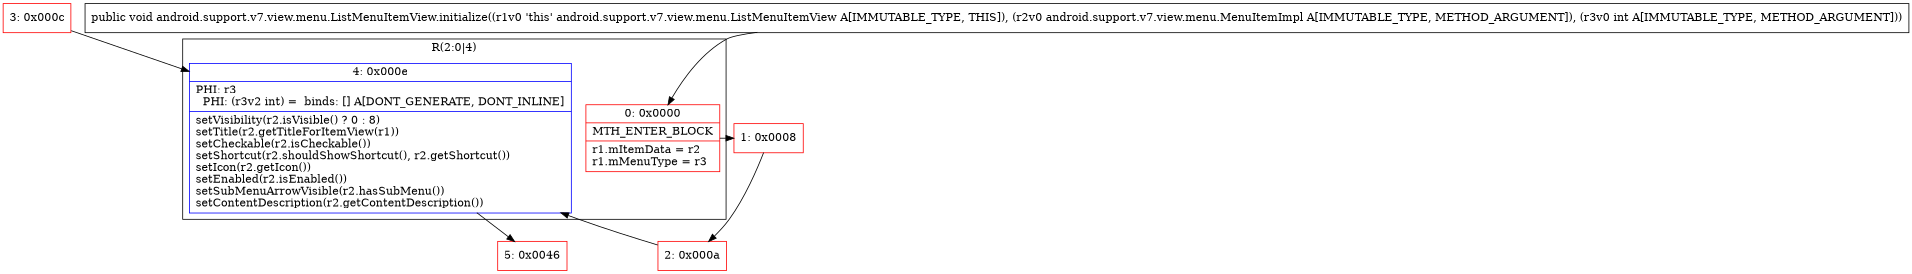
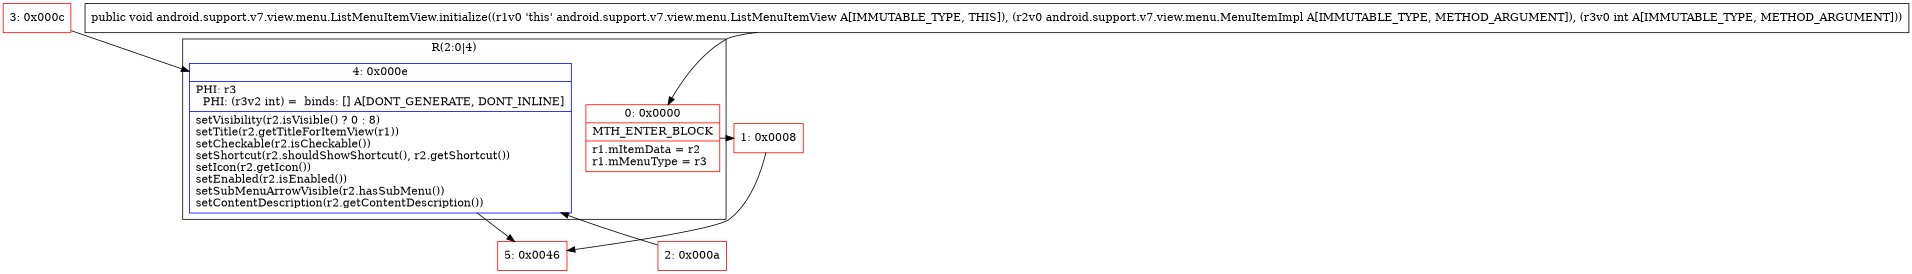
(743, 197) -> (691, 231)
